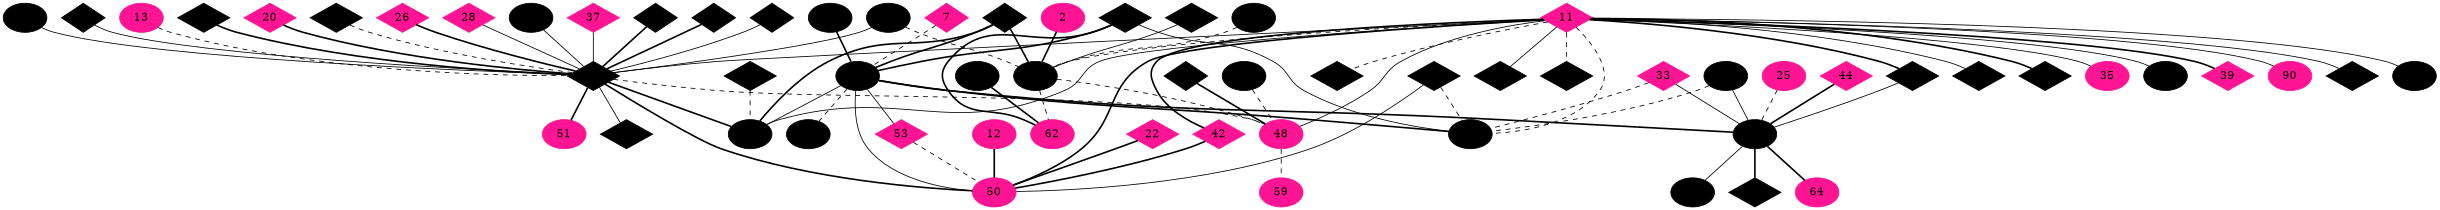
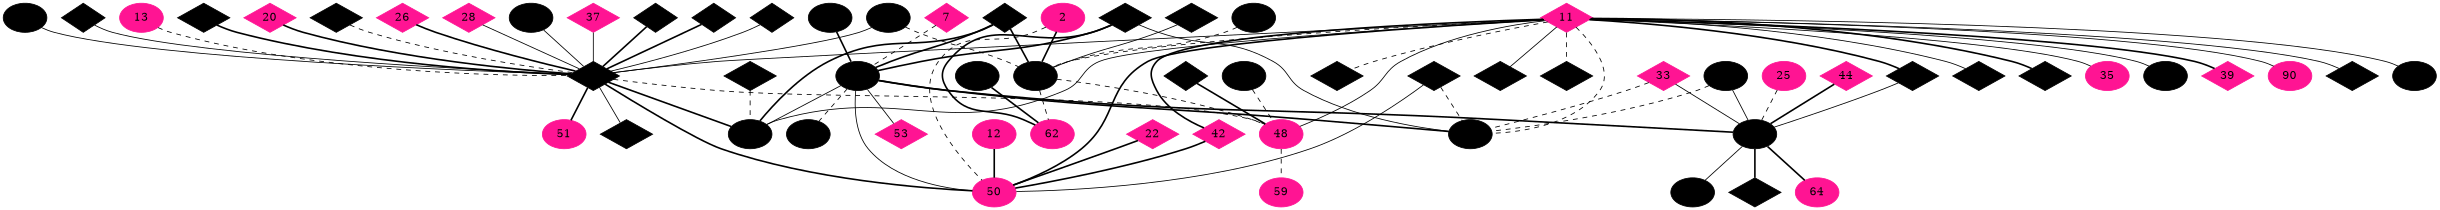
(946, 162) -> (934, 71)
